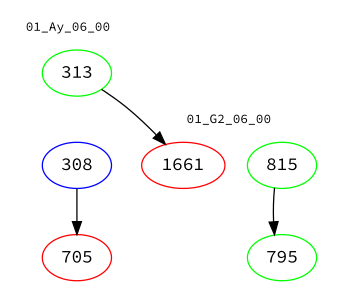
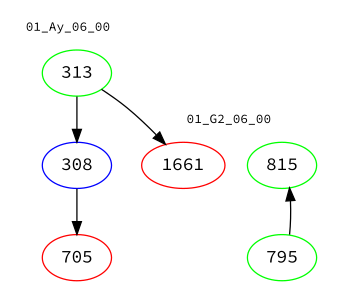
none -> (77, 113)
(273, 205) -> (291, 218)
